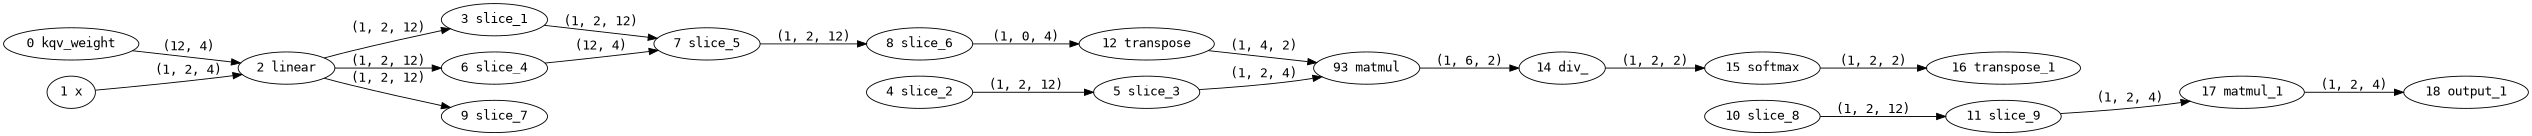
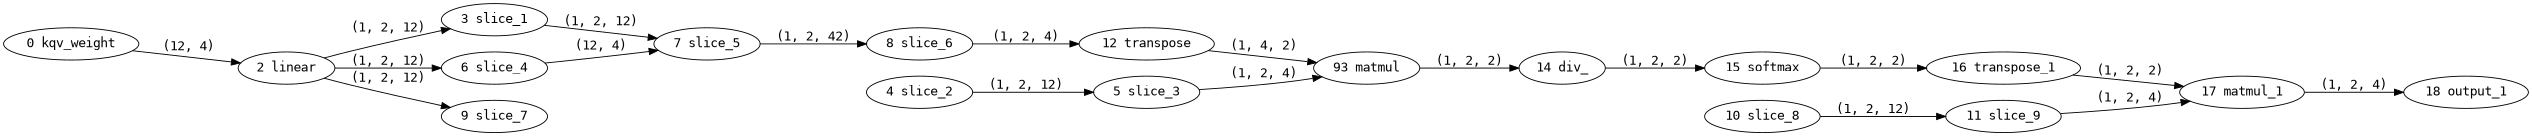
(813, 37) -> (813, 37)
(1026, 37) -> (1026, 37)
(1469, 61) -> (1469, 61)
none -> (2124, 80)
(71, 92) -> none
